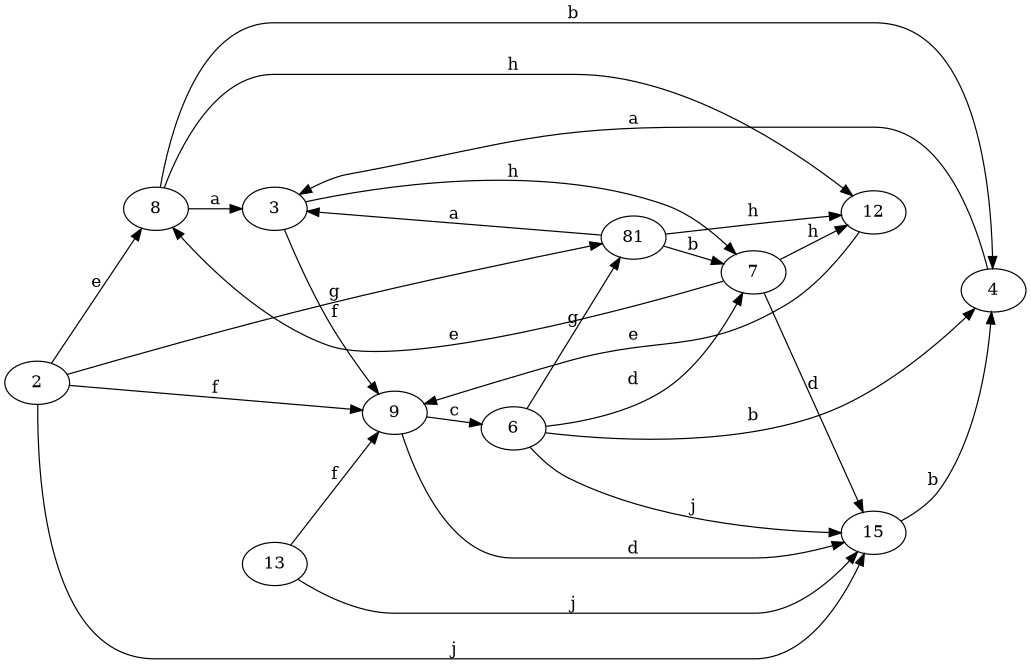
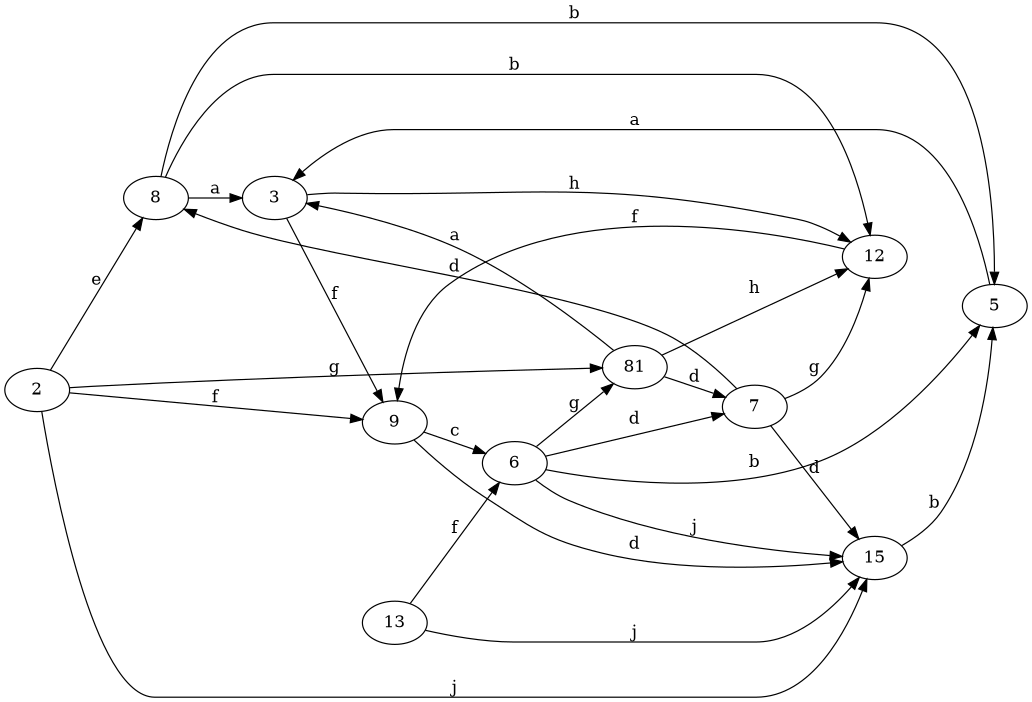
(514, 65) -> (515, 65)
(523, 181) -> (576, 192)
(814, 232) -> (815, 368)
(694, 245) -> (695, 377)
(994, 290) -> (995, 306)
(454, 335) -> (455, 267)
(634, 335) -> (635, 218)
(331, 493) -> (451, 548)
